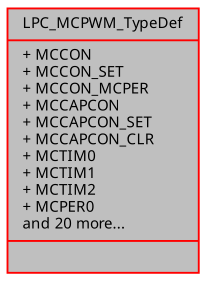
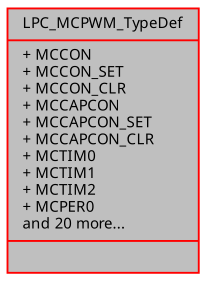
(86, 89) -> (75, 89)
